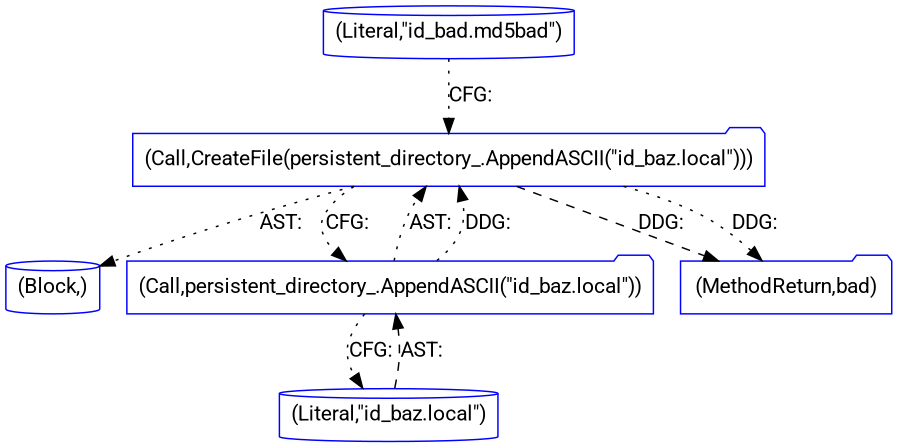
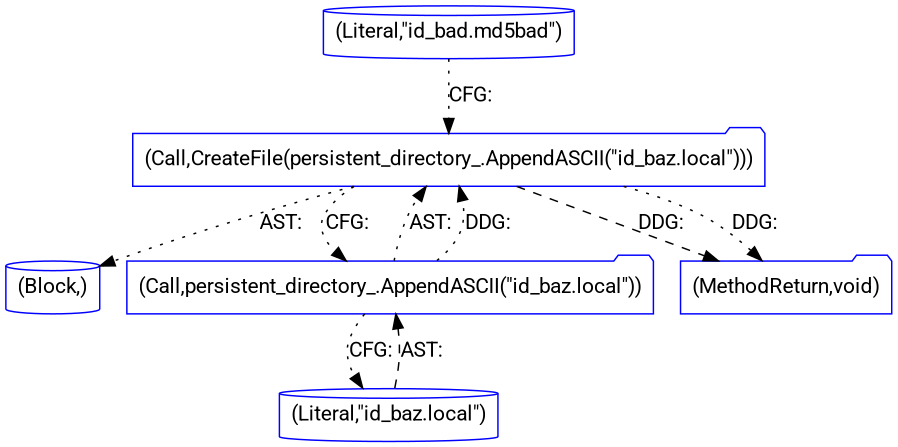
(786, 287) -> (786, 287)
